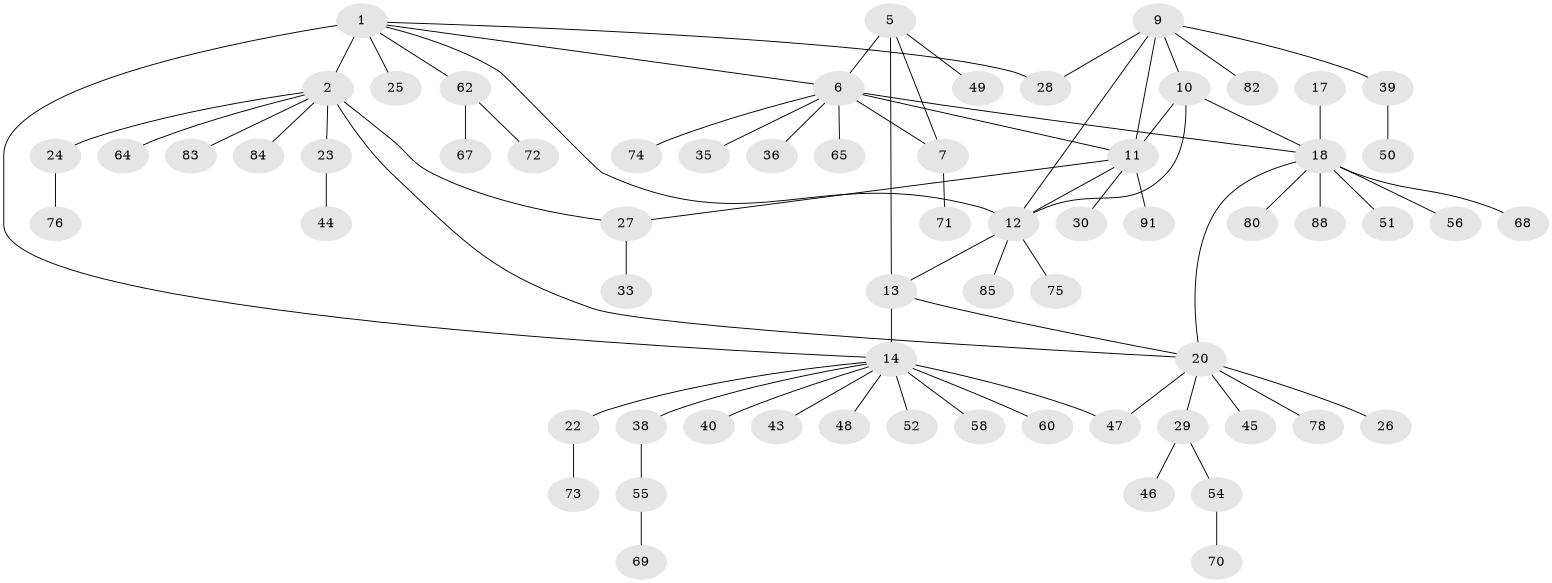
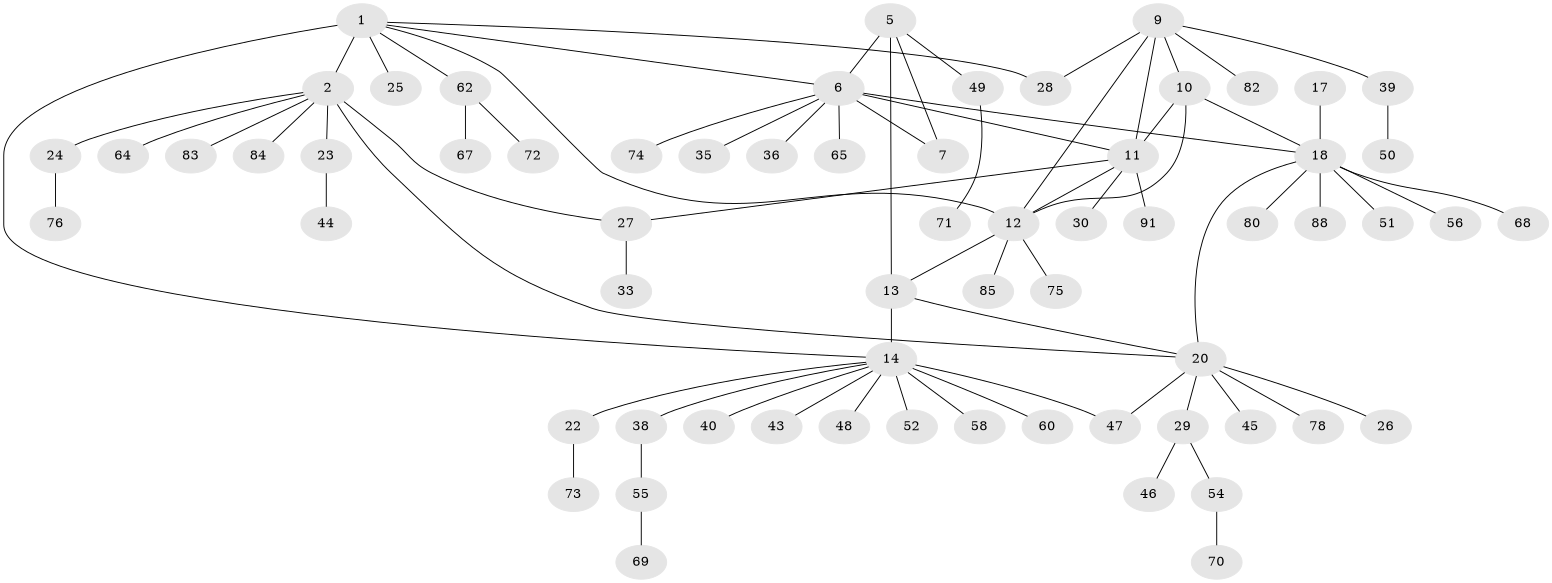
(944, 190) -> (980, 160)
